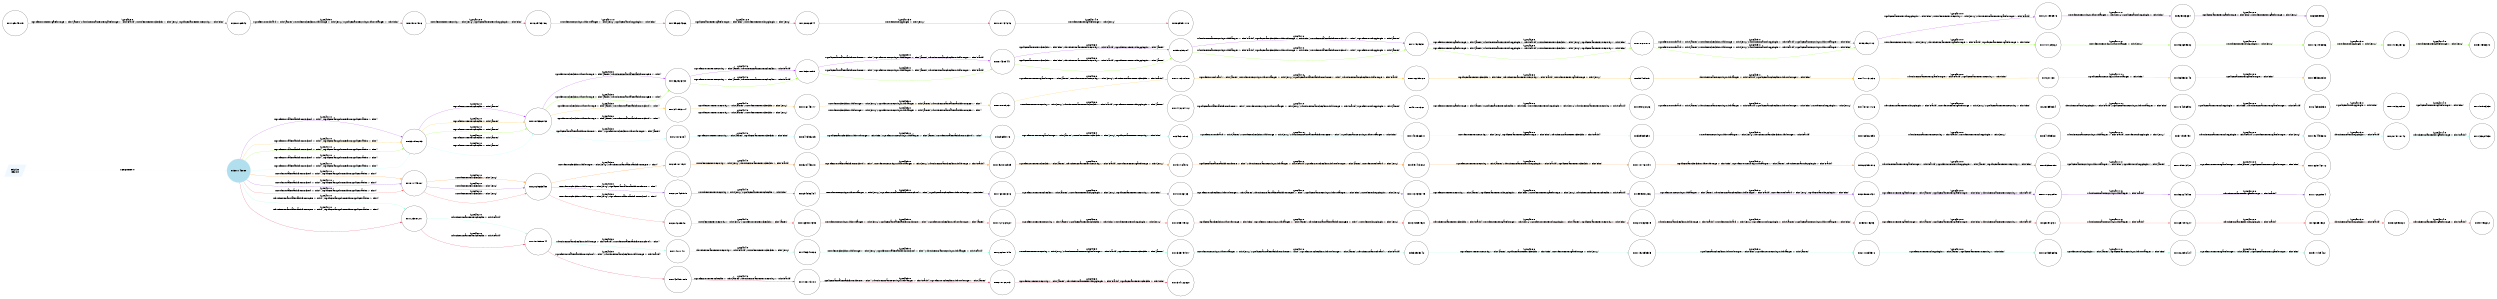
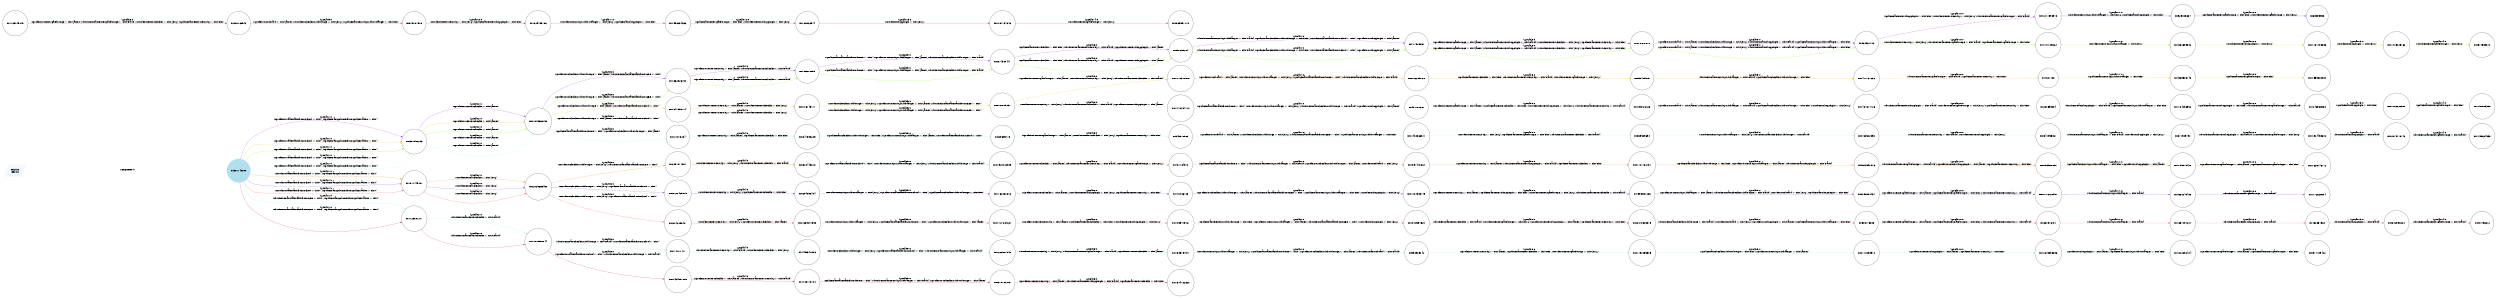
(904, 165) -> (904, 165)
